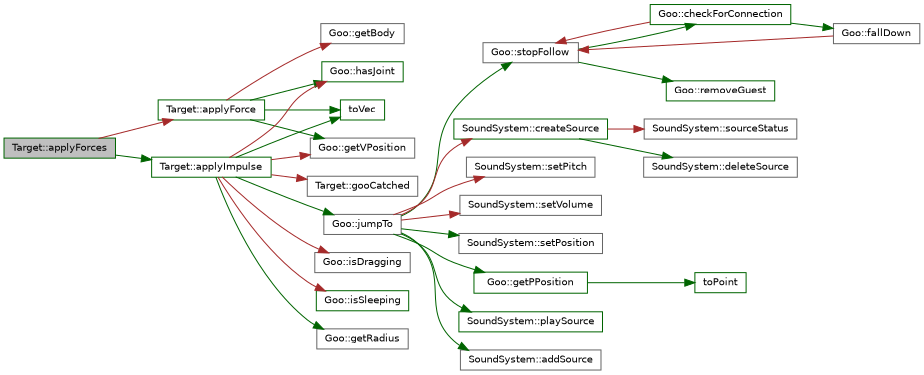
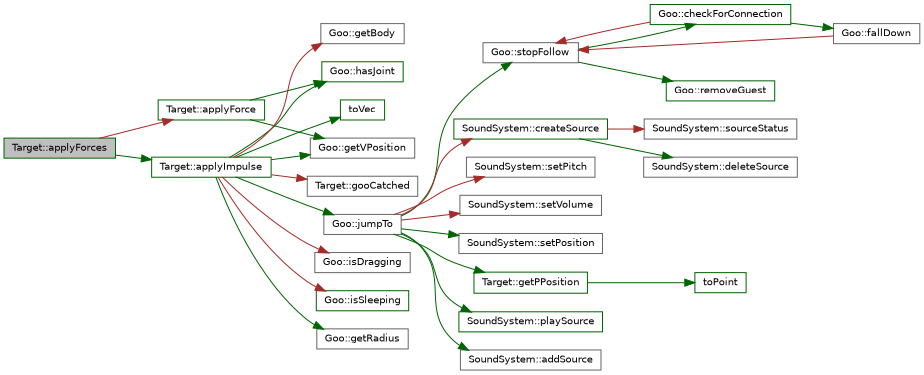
(272, 71) -> (285, 103)
(297, 110) -> none
(280, 120) -> (290, 107)
(286, 158) -> (286, 158)
(531, 283) -> (531, 283)
